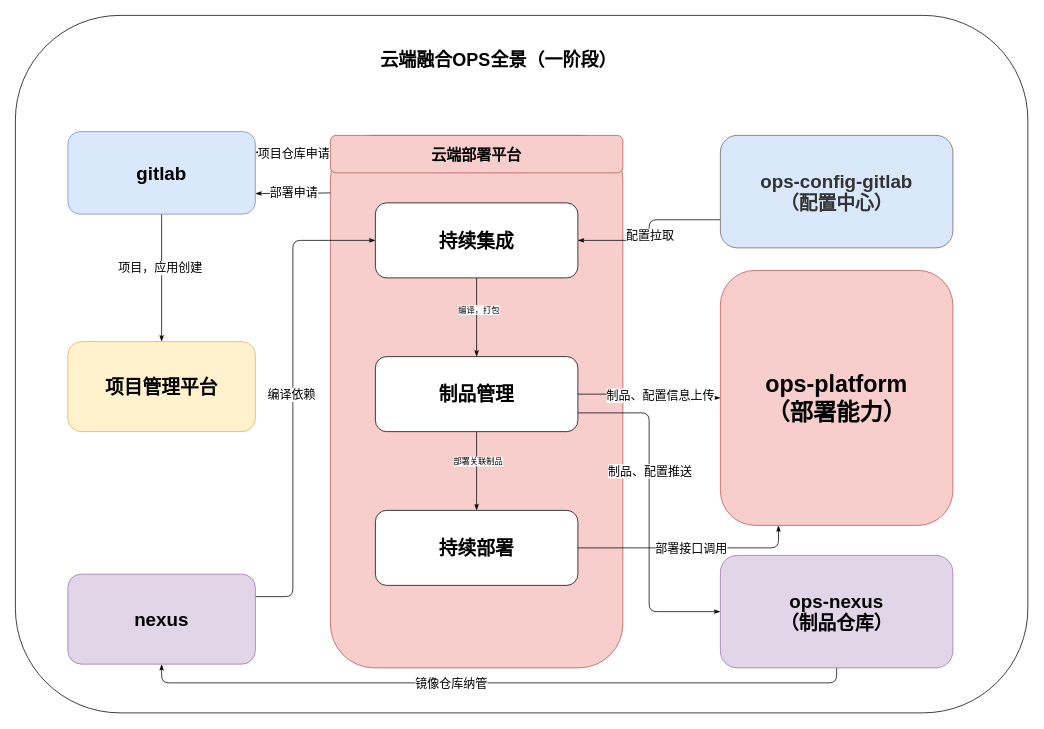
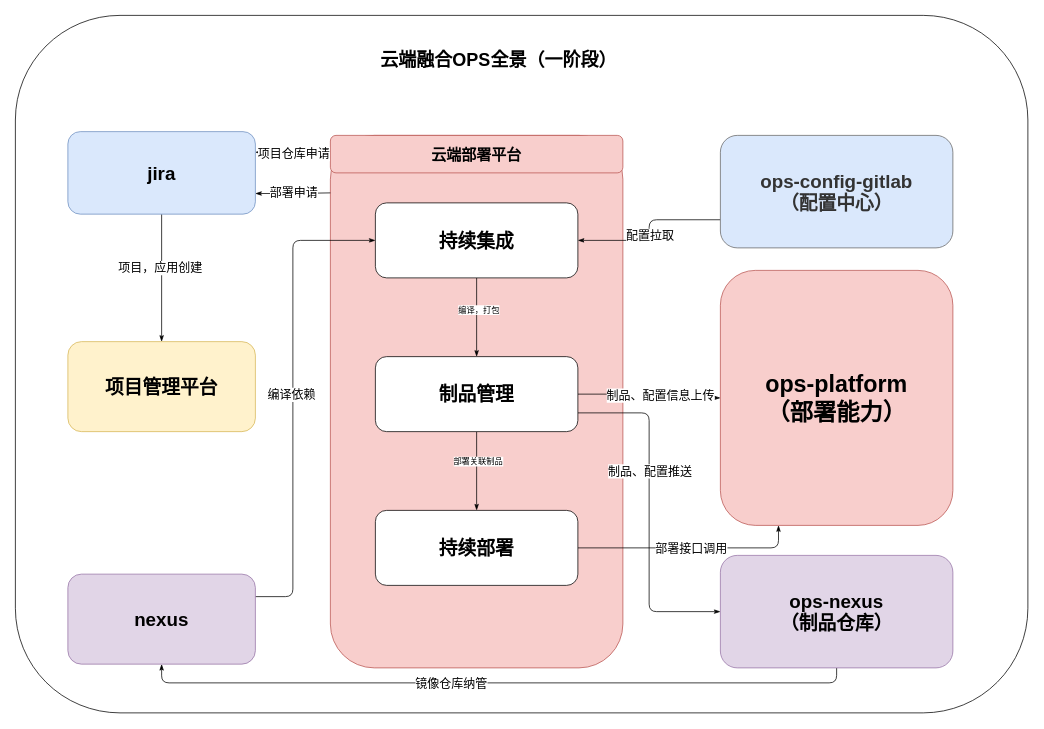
(162, 173) -> (162, 173)
